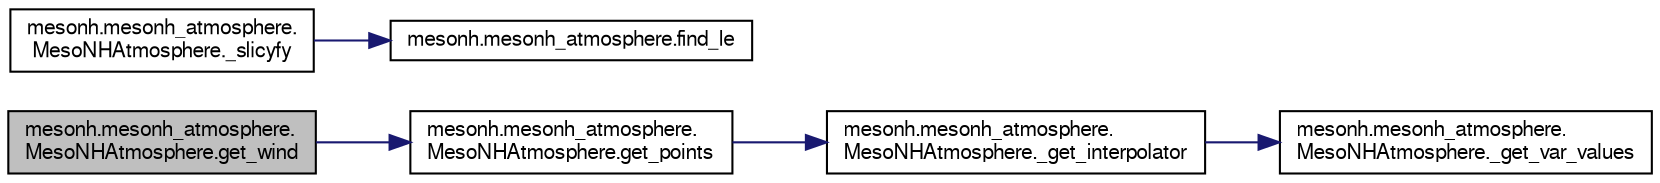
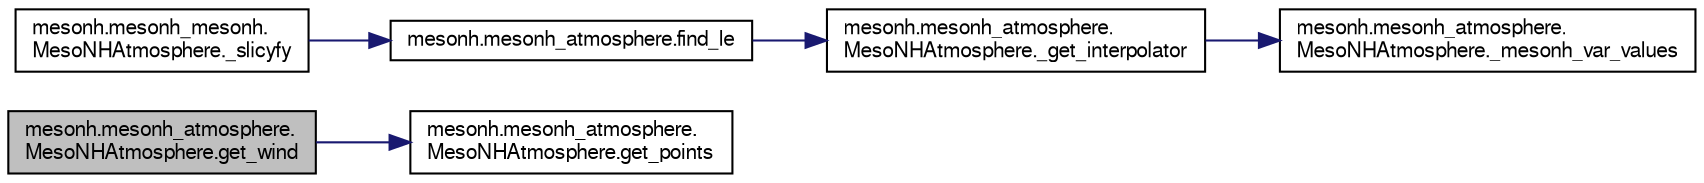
(162, 41) -> (162, 41)
(769, 142) -> (779, 41)
(1466, 142) -> (1488, 41)
